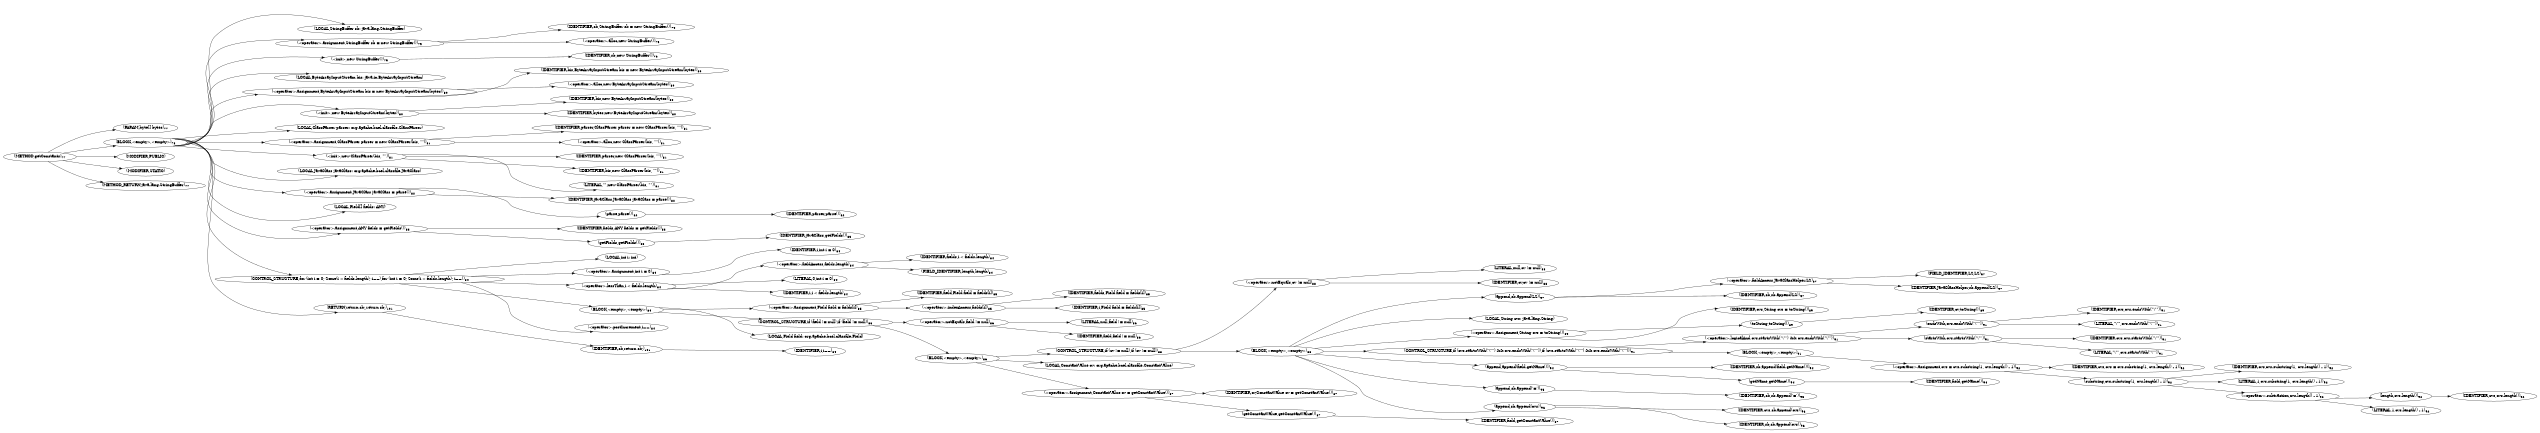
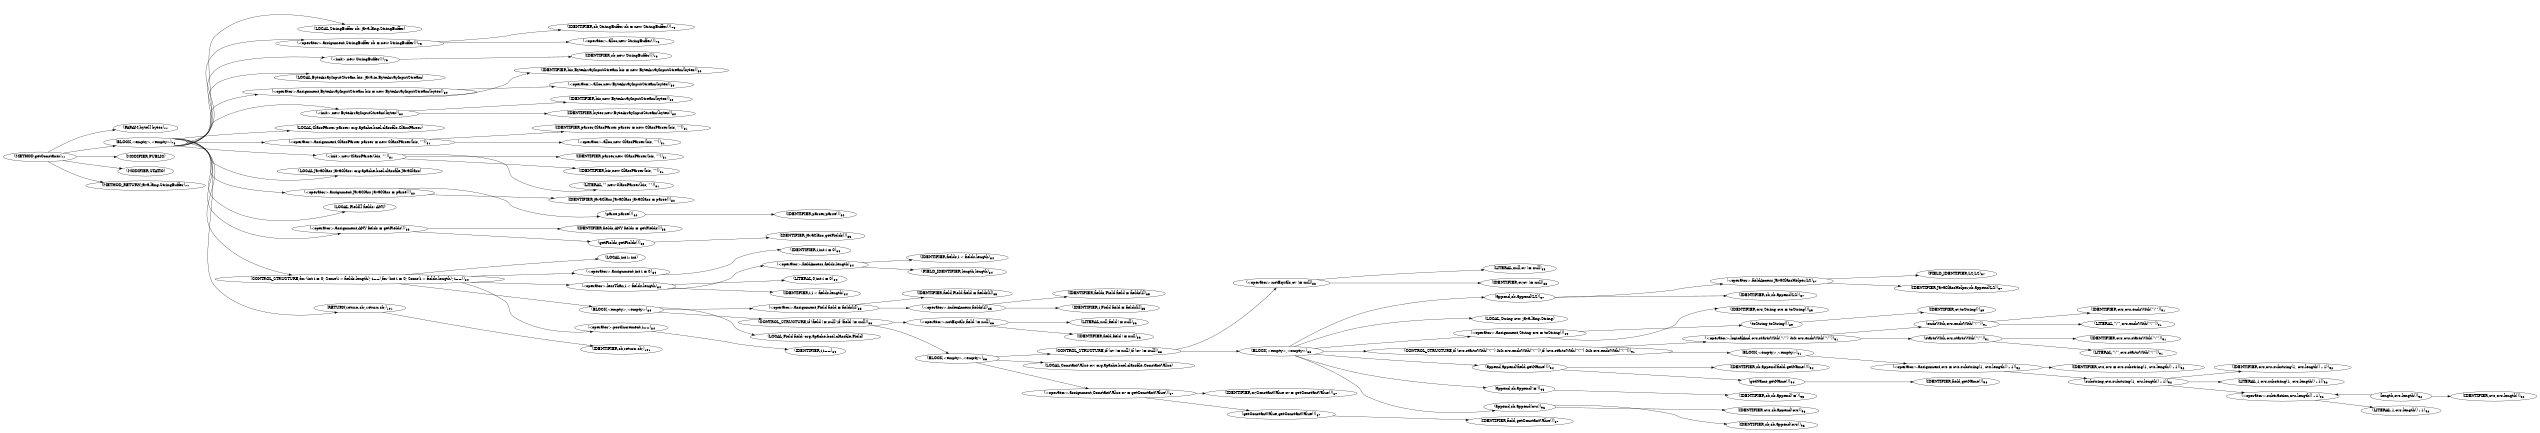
(722, 350) -> (719, 341)
(2352, 398) -> (2355, 395)
